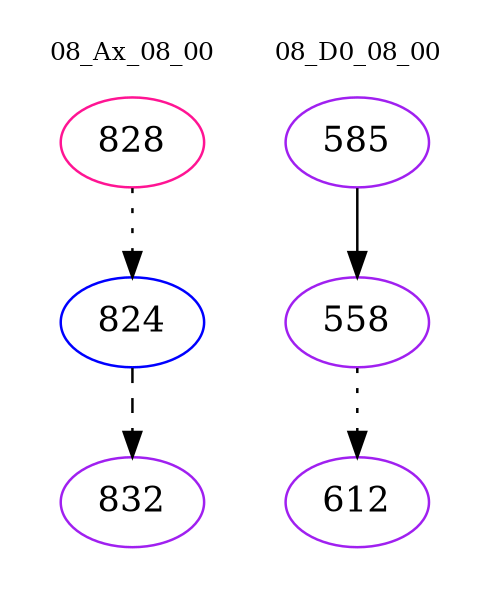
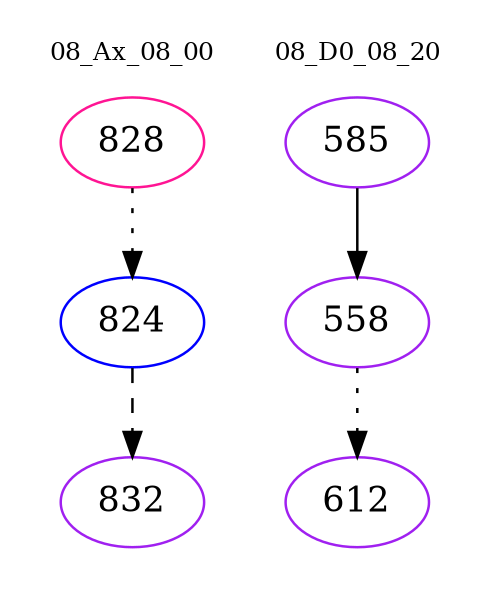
(359, 54) -> (359, 54)
